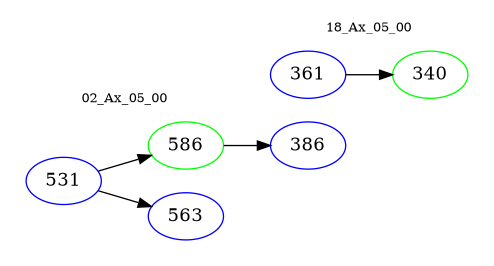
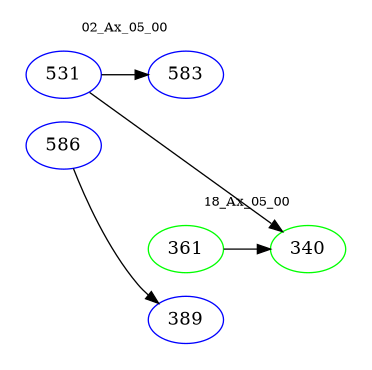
(308, 75) -> (186, 249)
(186, 146) -> (64, 146)
(308, 146) -> (186, 320)
(118, 165) -> (180, 158)
(186, 216) -> (186, 75)
